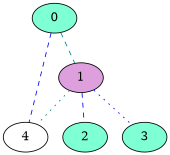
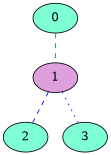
(26, 137) -> none
